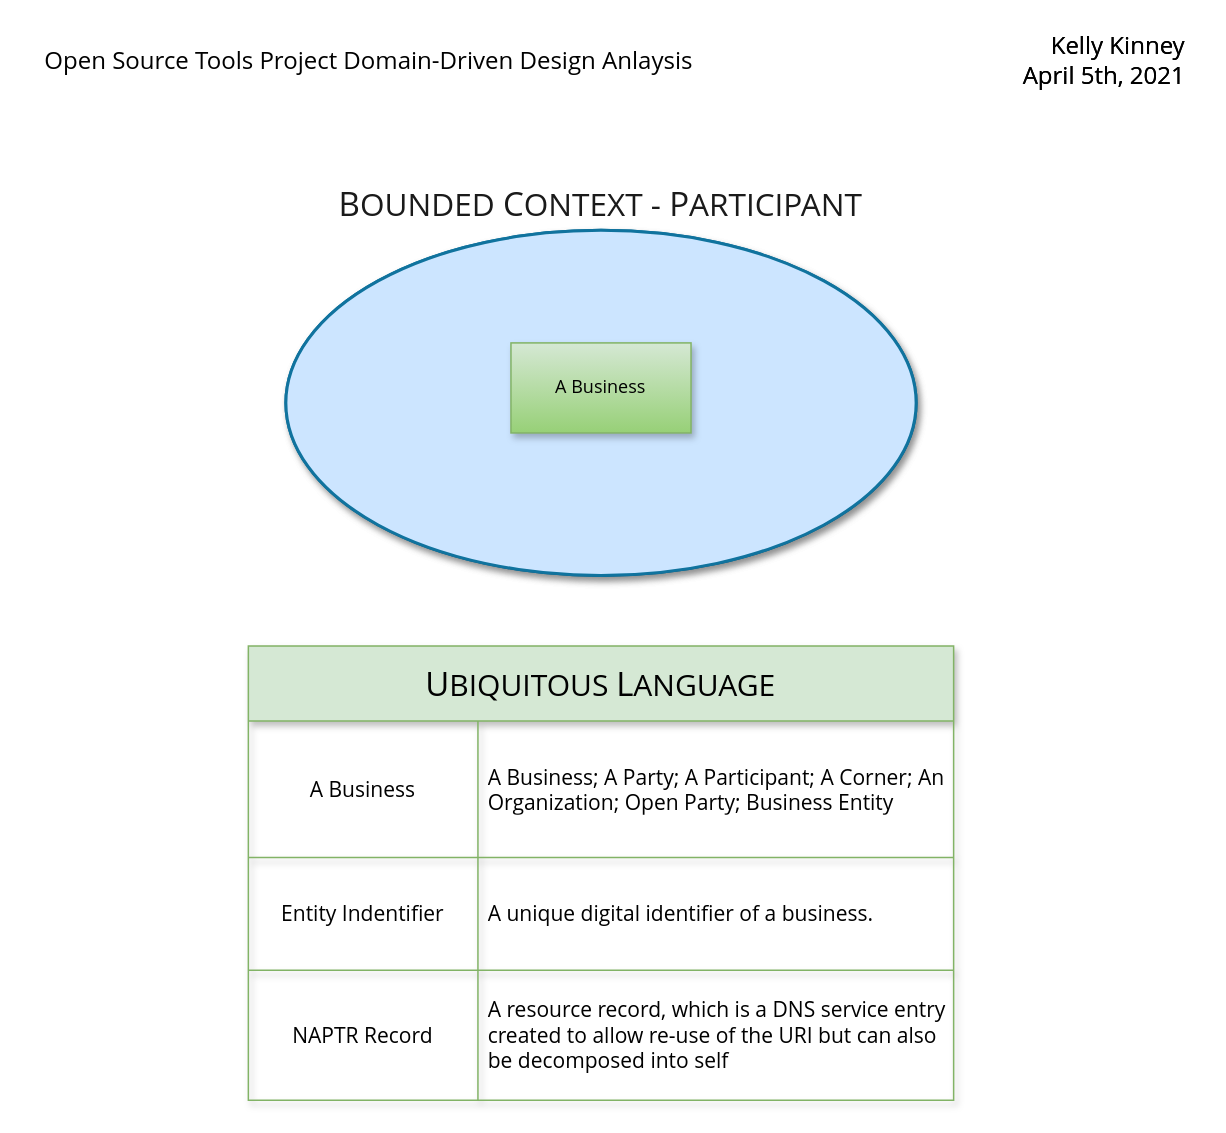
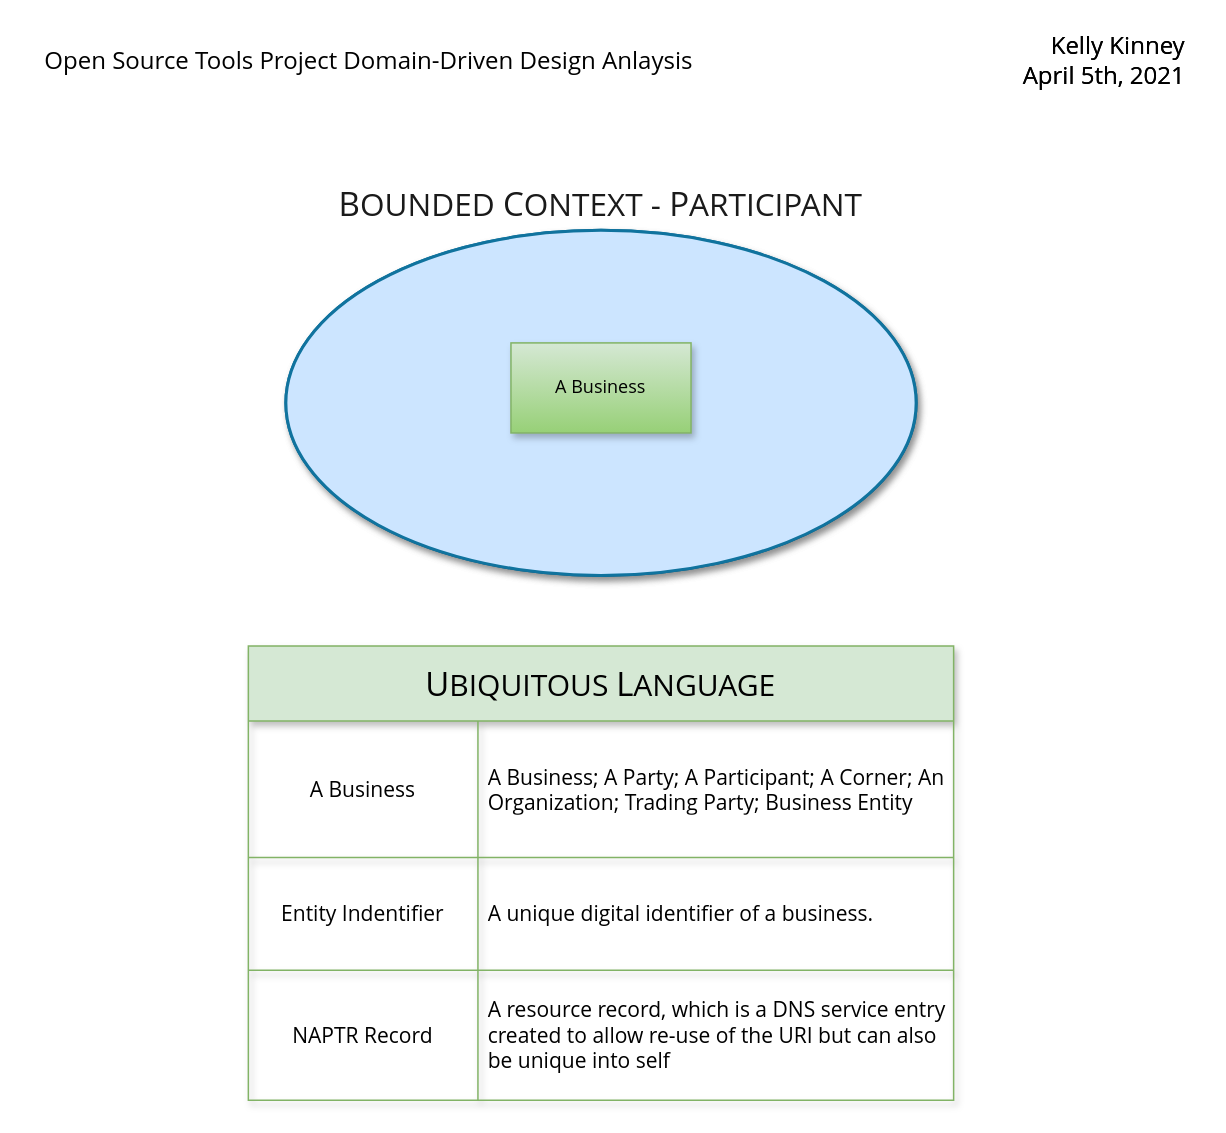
(721, 790) -> (721, 790)
(721, 1036) -> (721, 1036)
